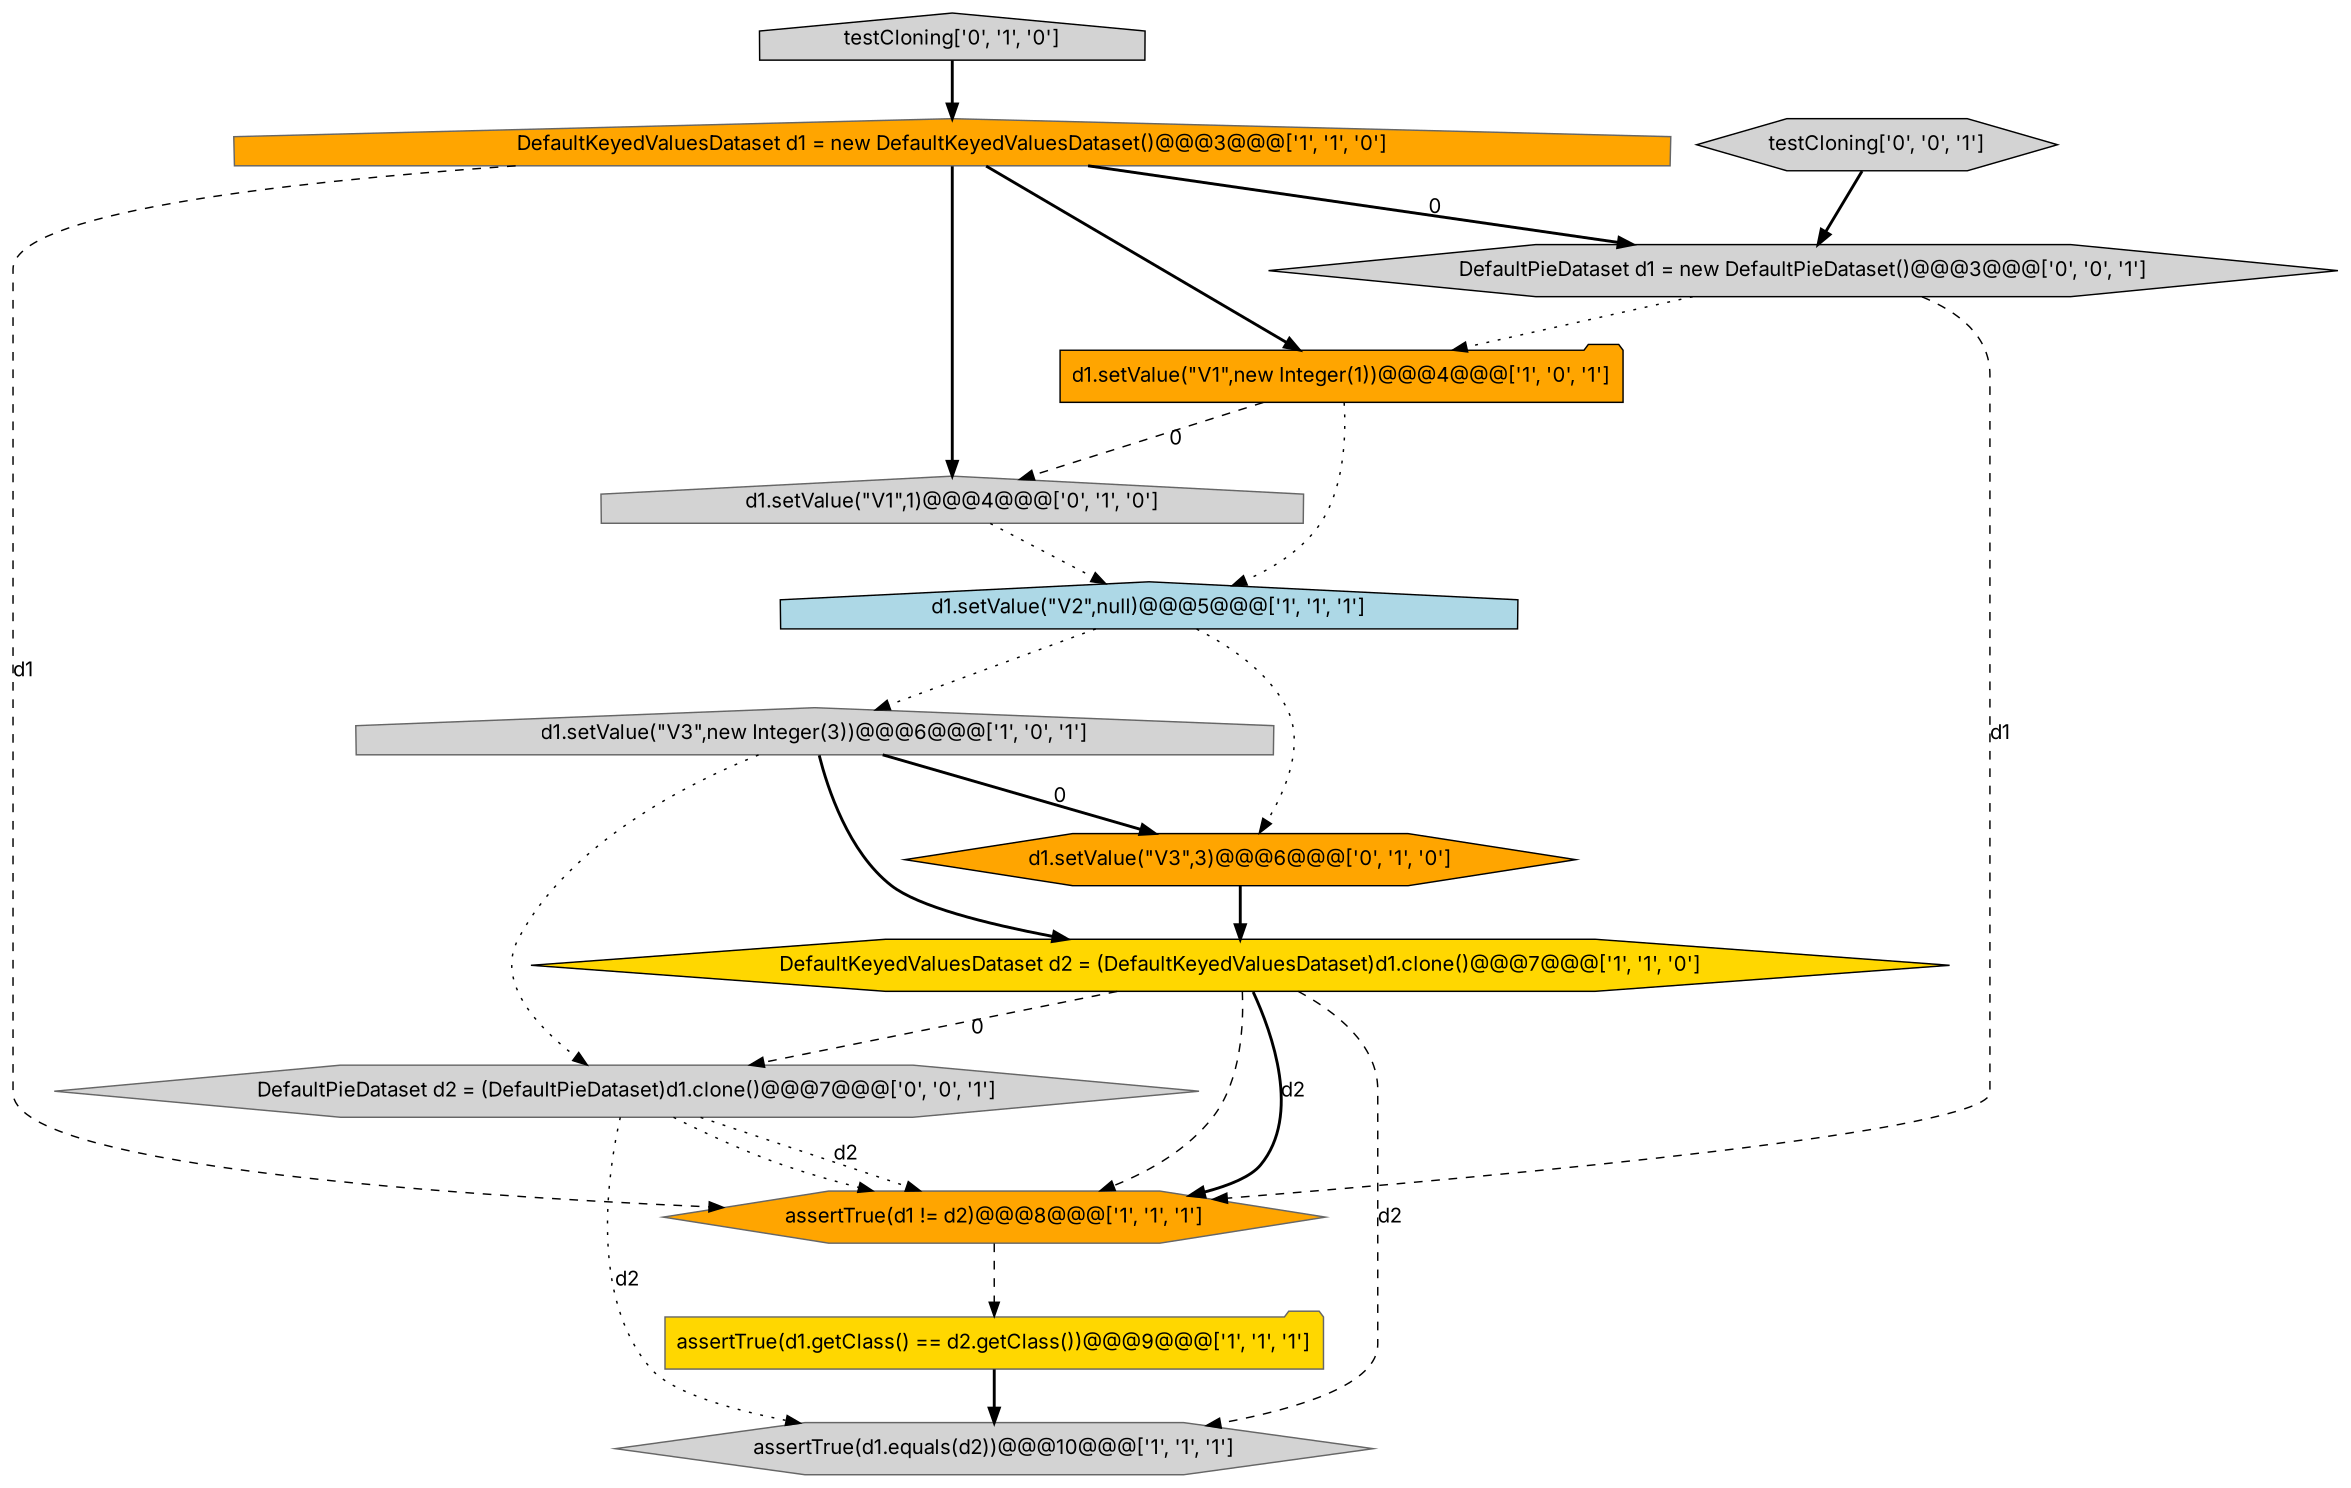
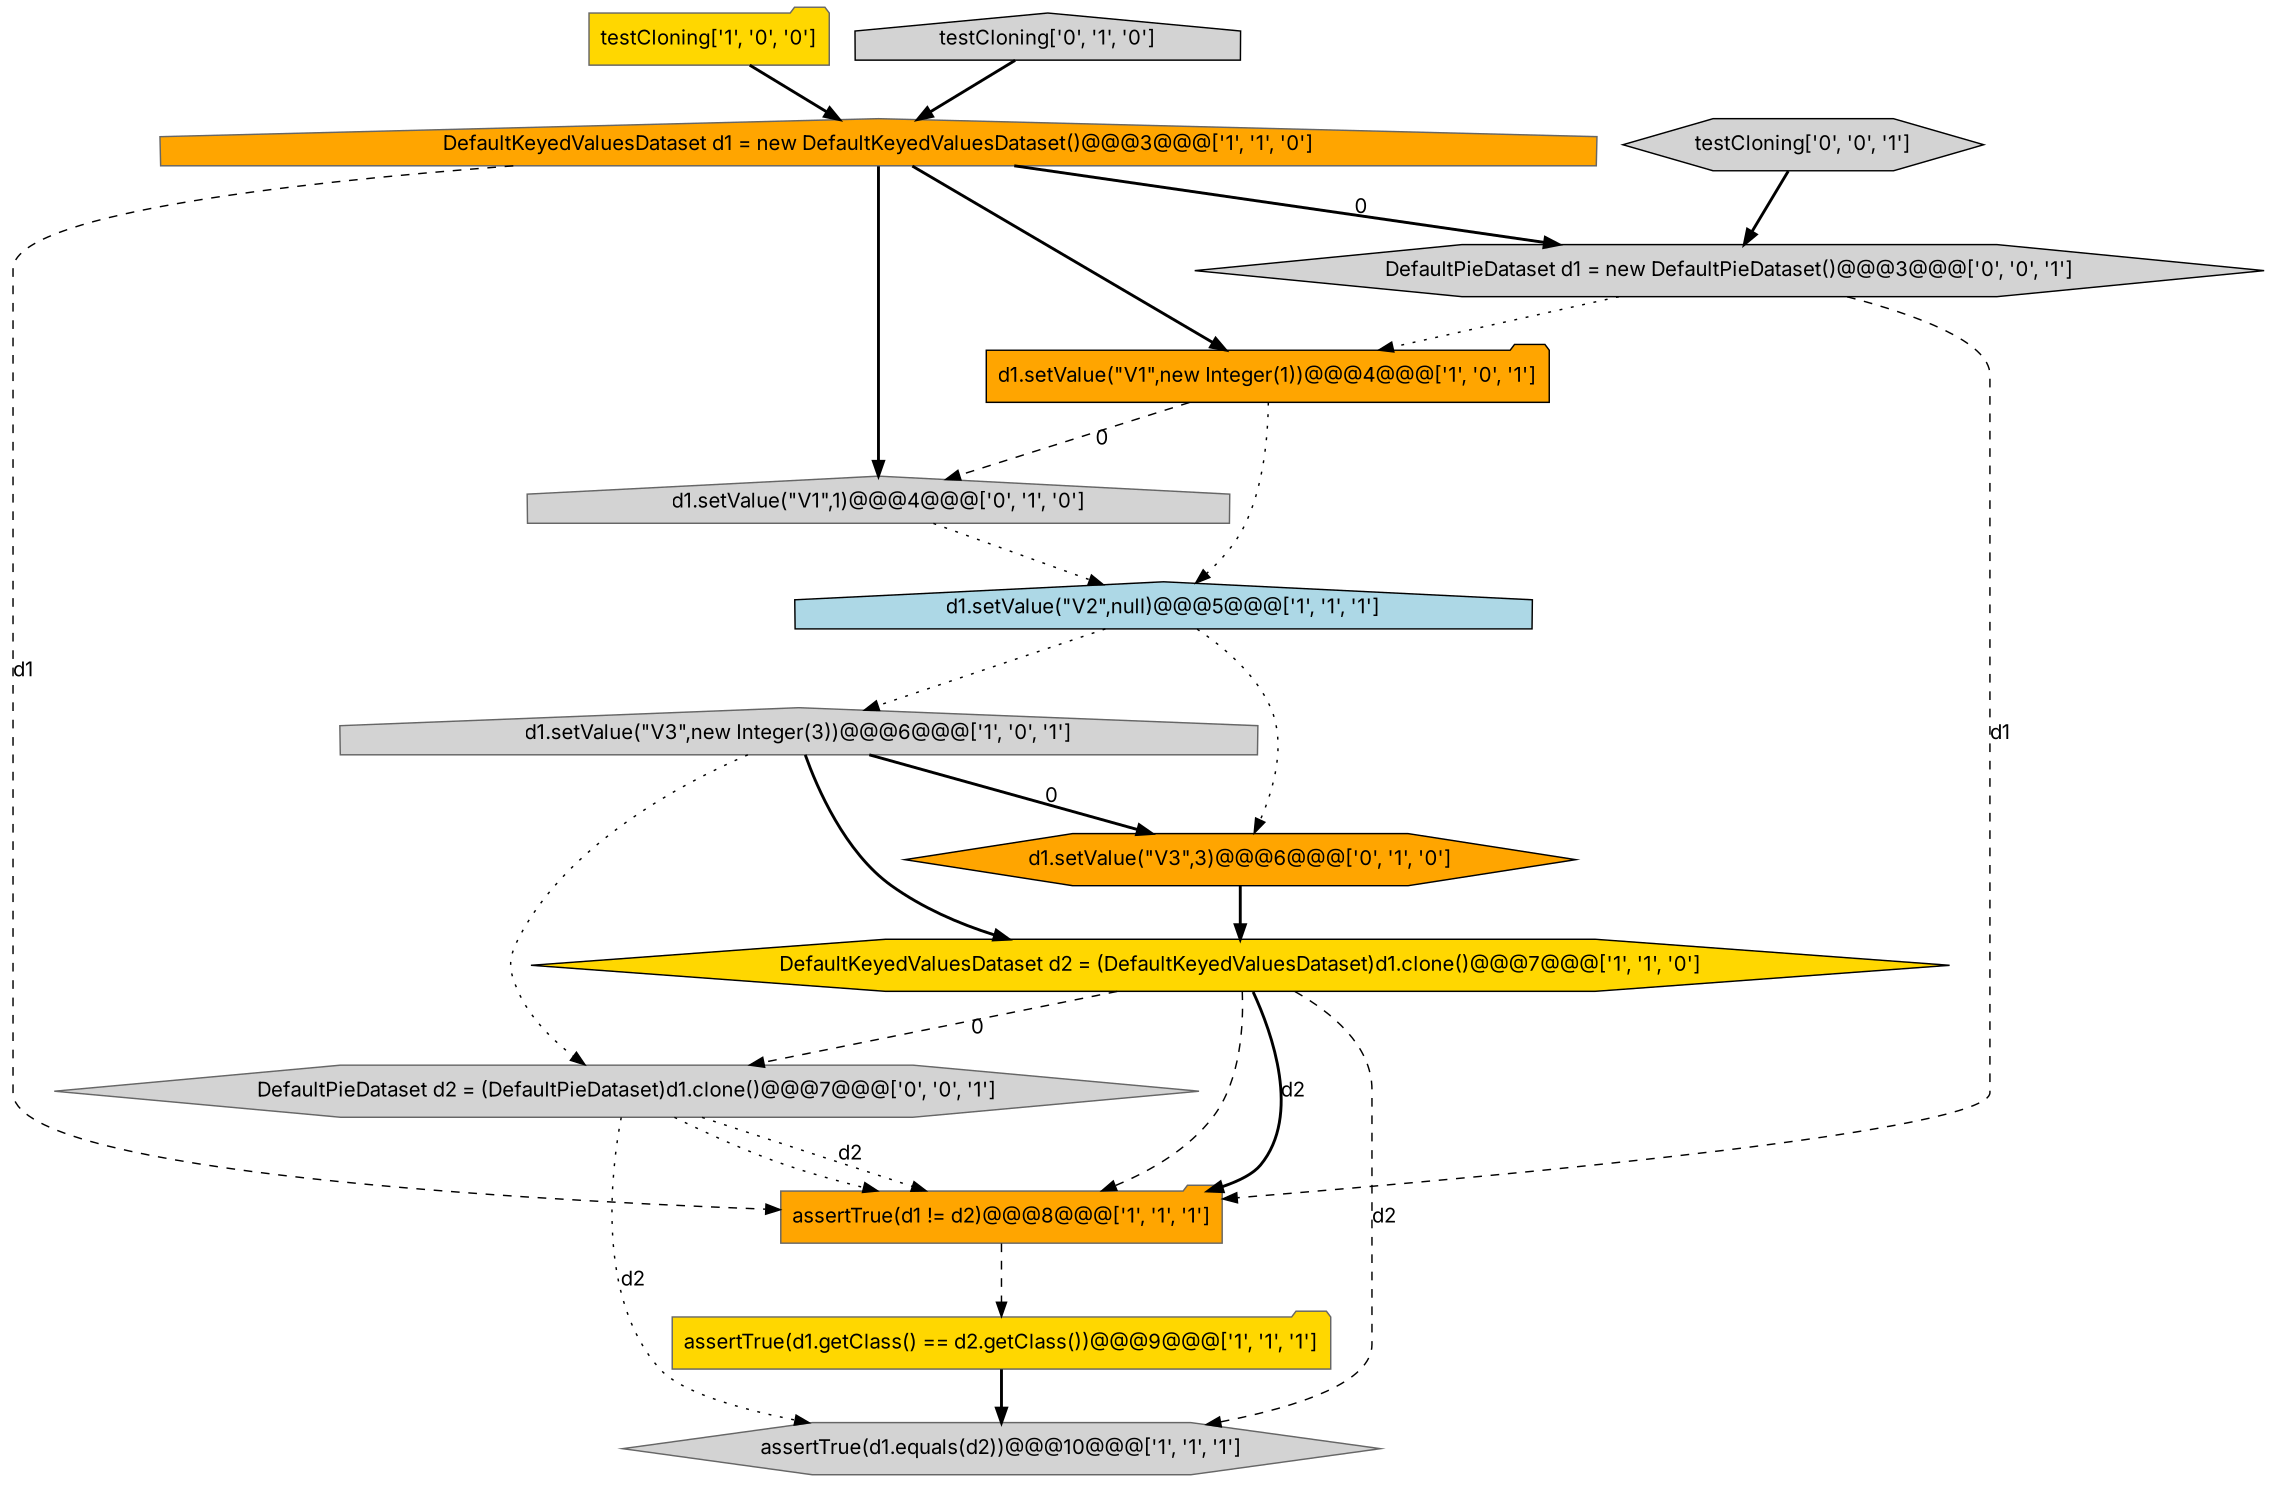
none -> (709, 39)
(994, 1217) -> (1001, 1217)
